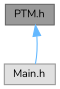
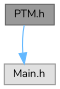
(37, 50) -> (23, 39)
